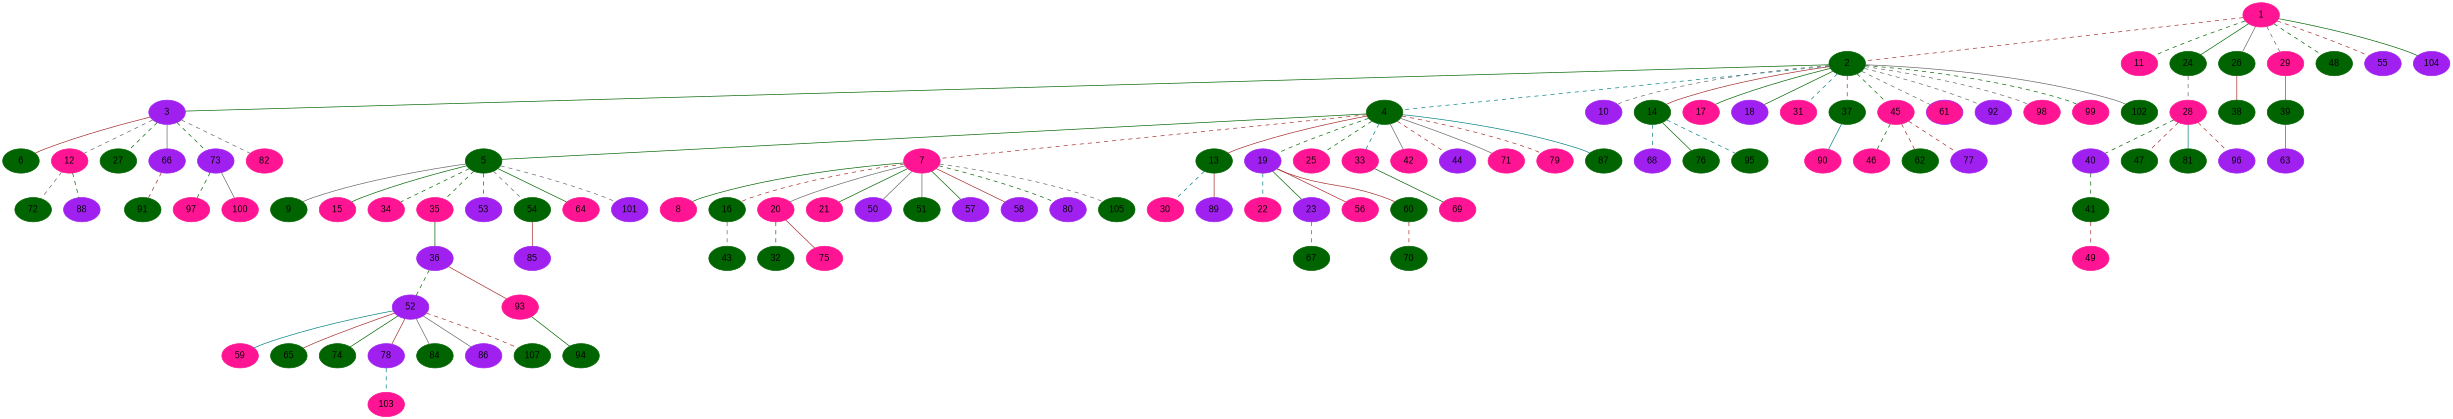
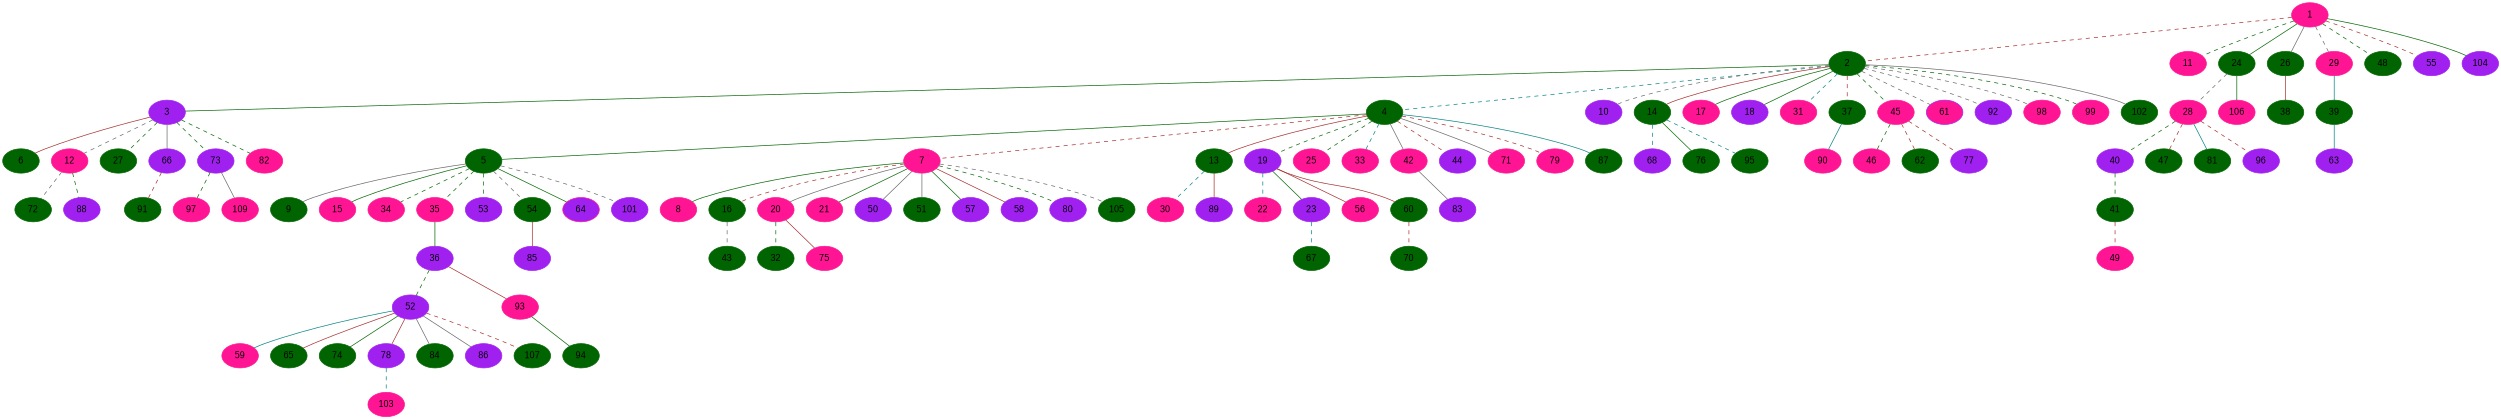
none -> (2237, 112)
(216, 137) -> (216, 137)
(240, 210) -> (240, 210)
(581, 210) -> (581, 210)
none -> (1458, 210)
(1458, 210) -> none
